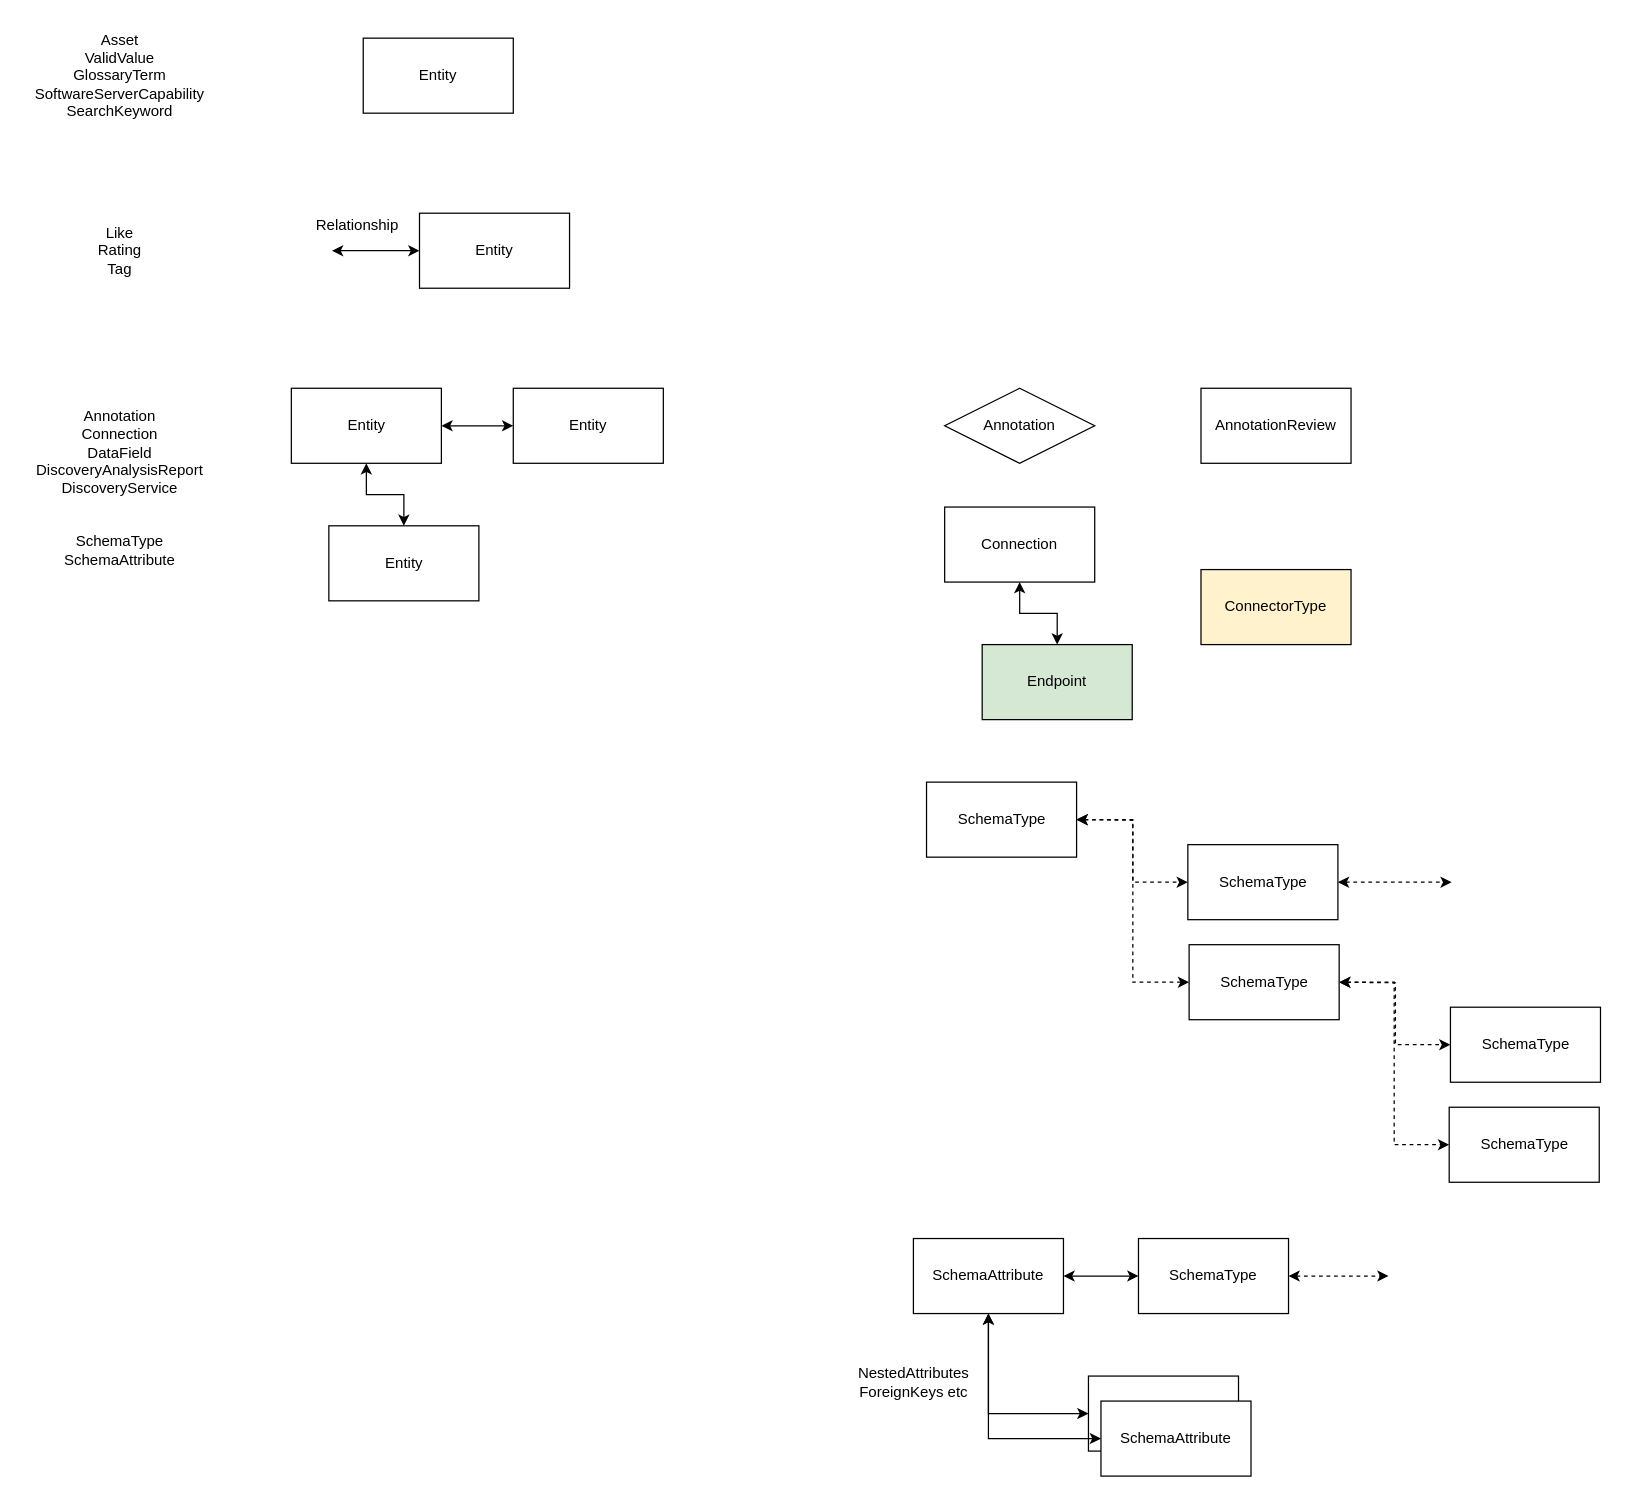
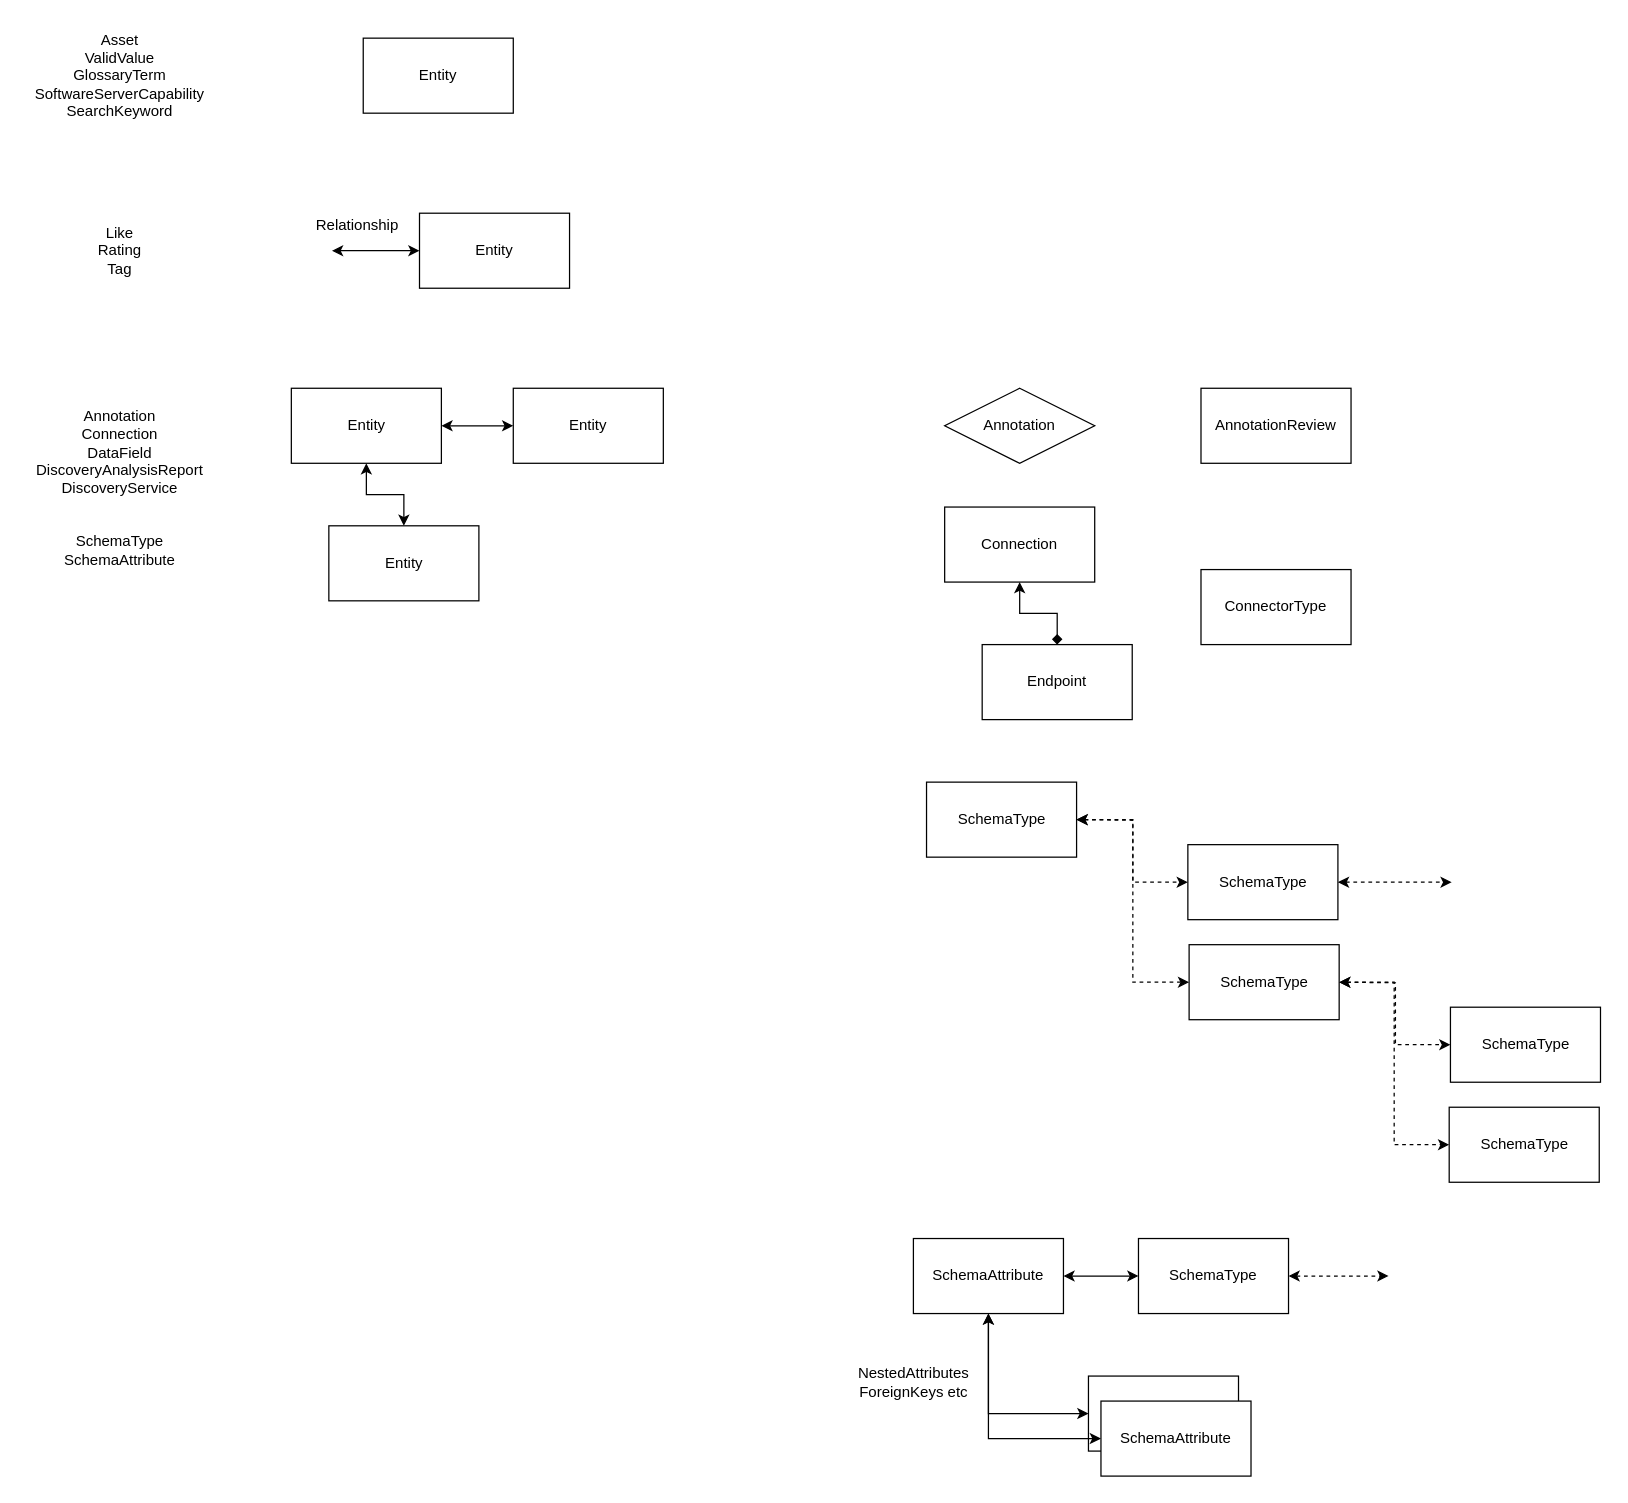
(1276, 607) -> (1276, 607)
(1057, 634) -> (1057, 634)
(1057, 682) -> (1057, 682)
